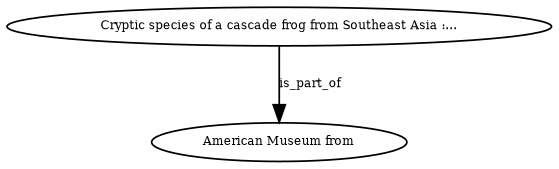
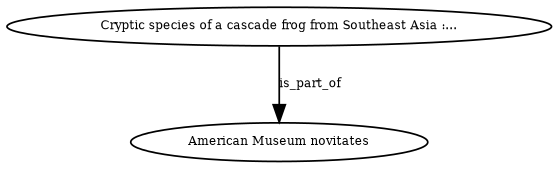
(279, 142) -> (279, 142)
